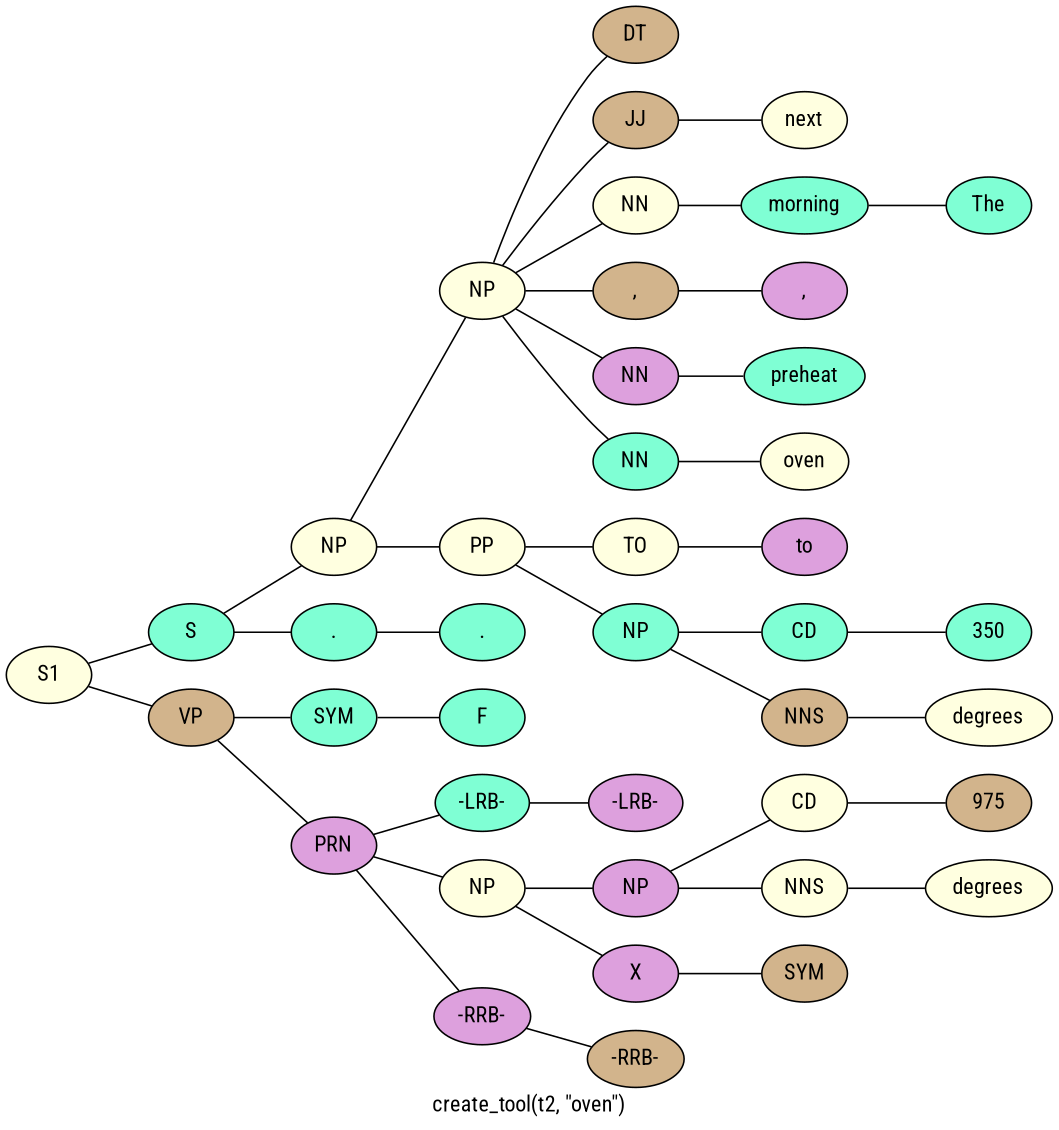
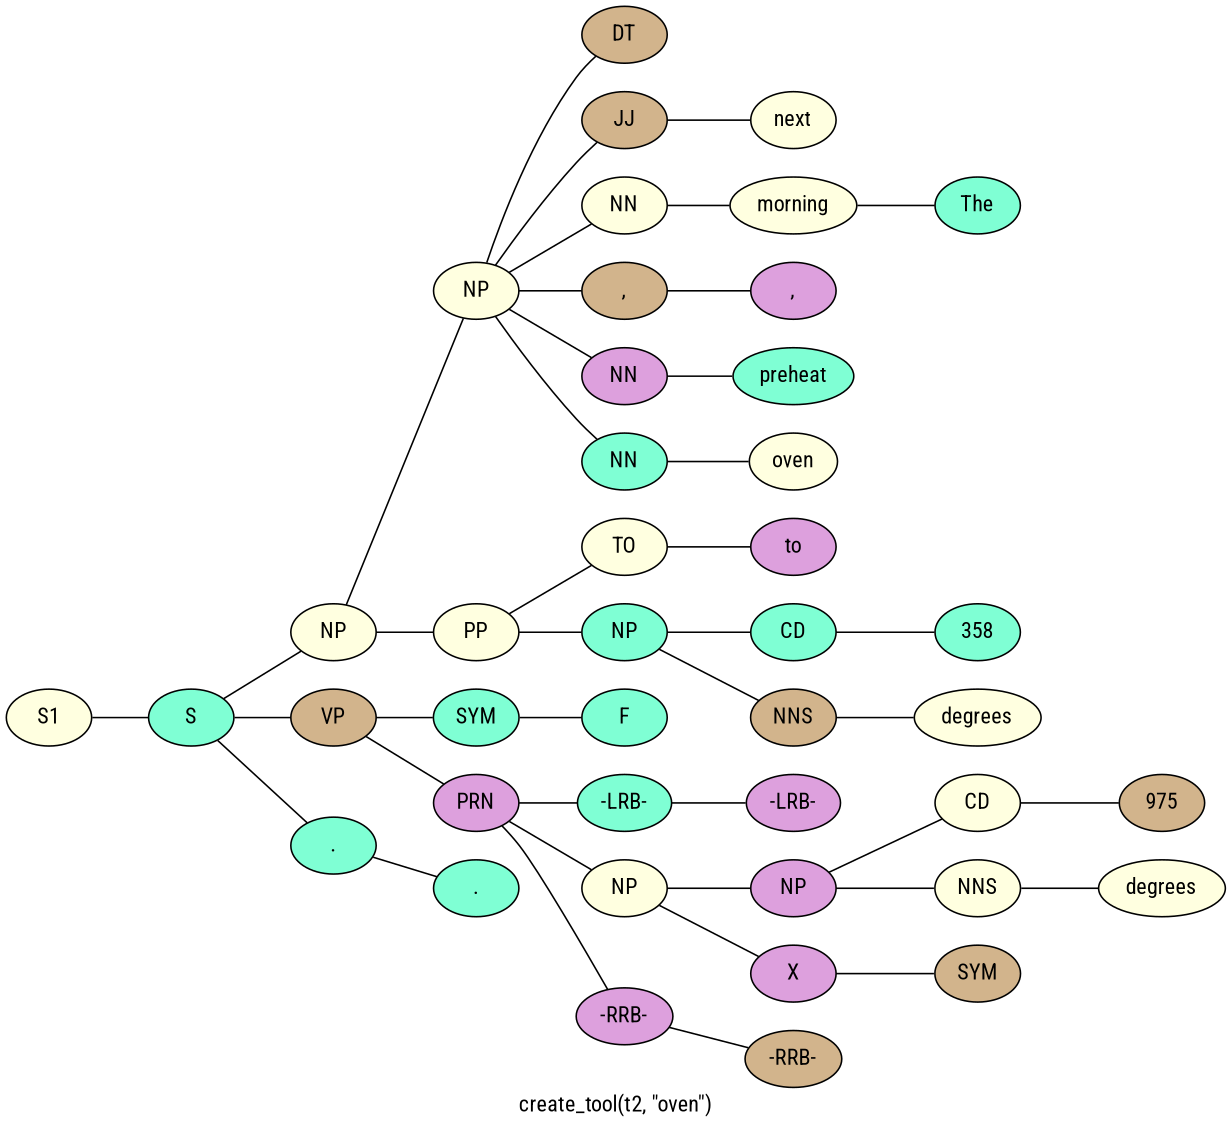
(805, 205) -> (793, 205)
(989, 632) -> (978, 632)
(120, 696) -> (263, 718)
